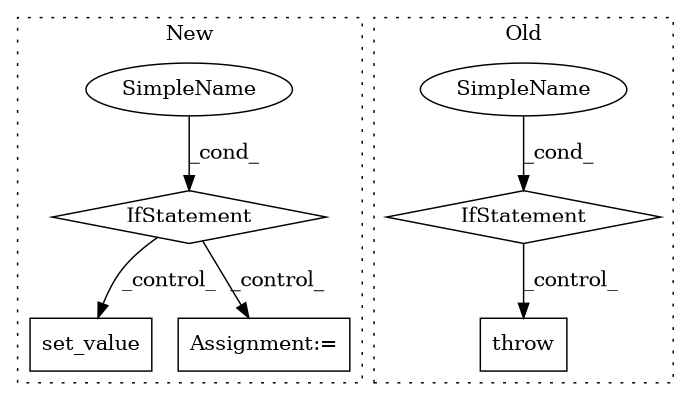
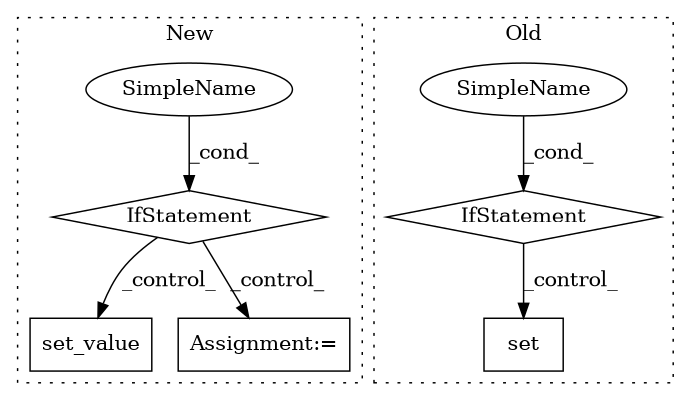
(524, 345) -> (524, 345)
